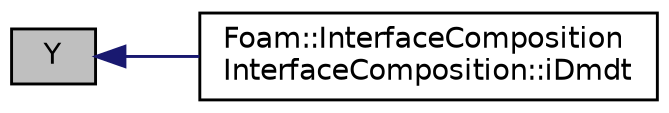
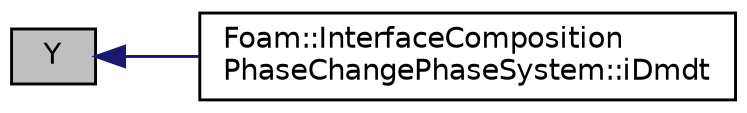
(429, 56) -> (468, 56)
